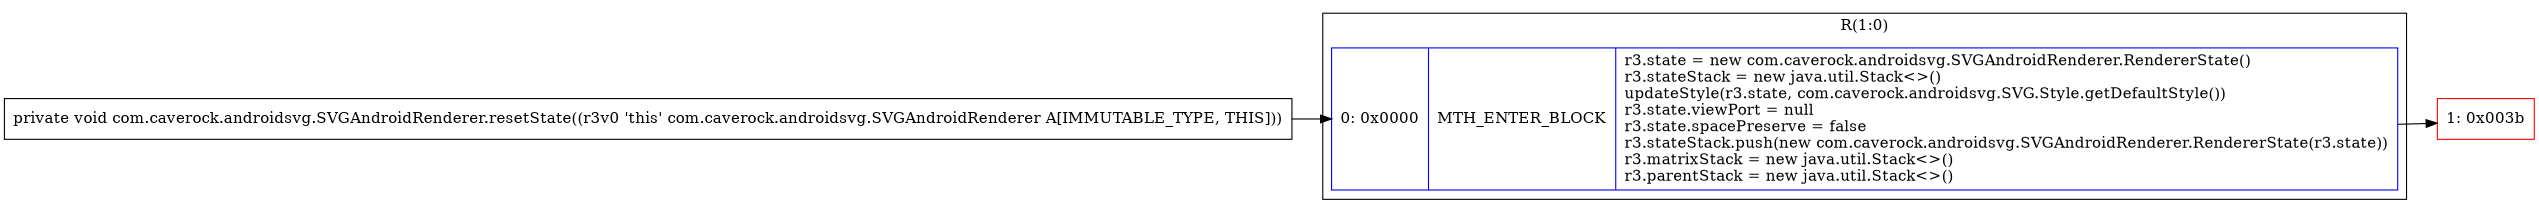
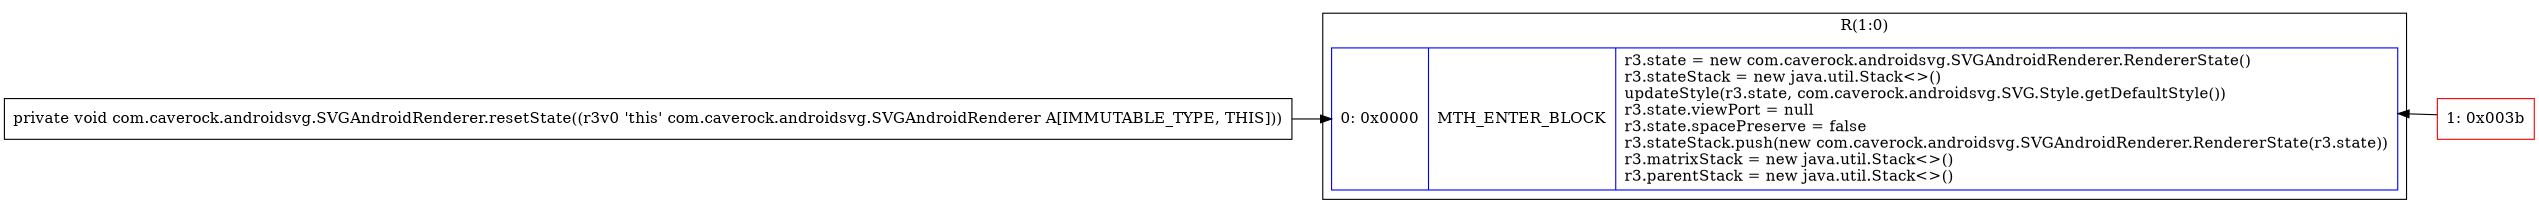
(2413, 124) -> (2423, 114)
